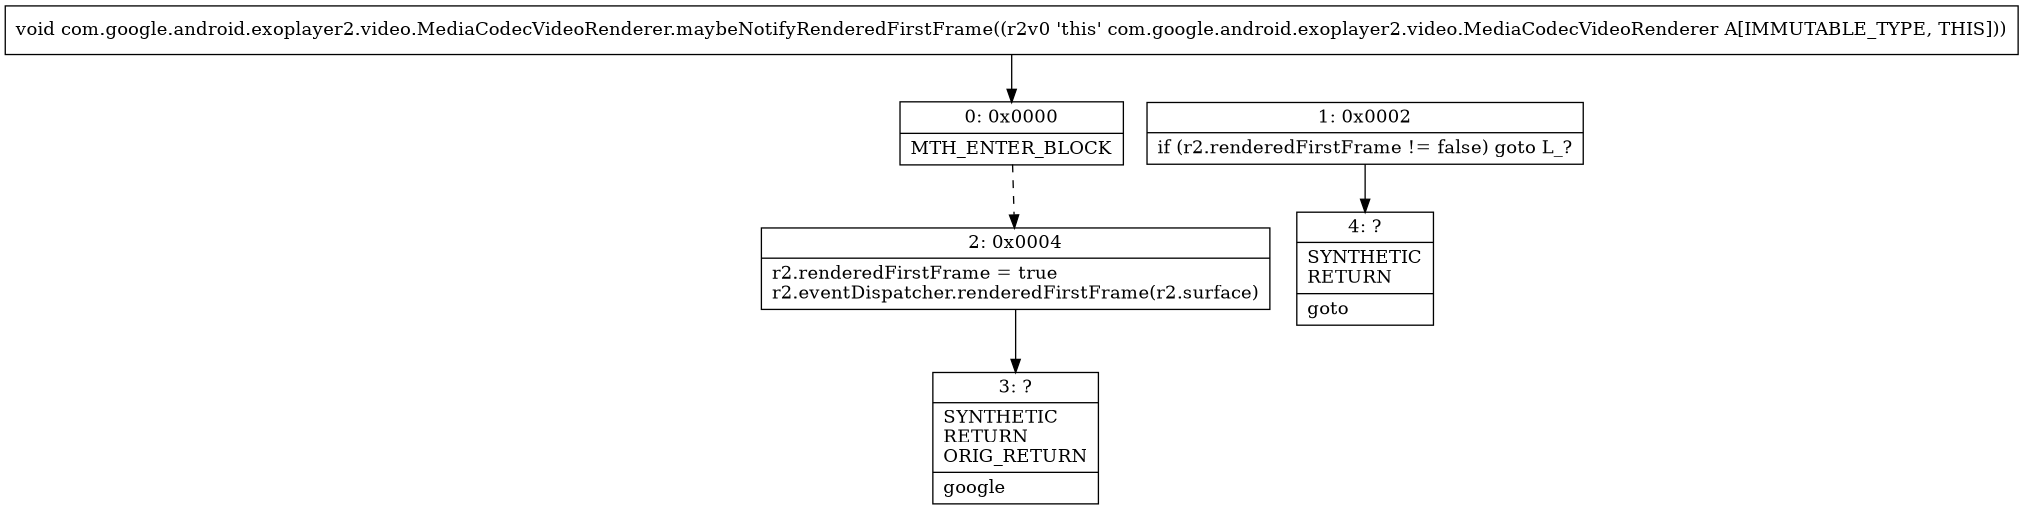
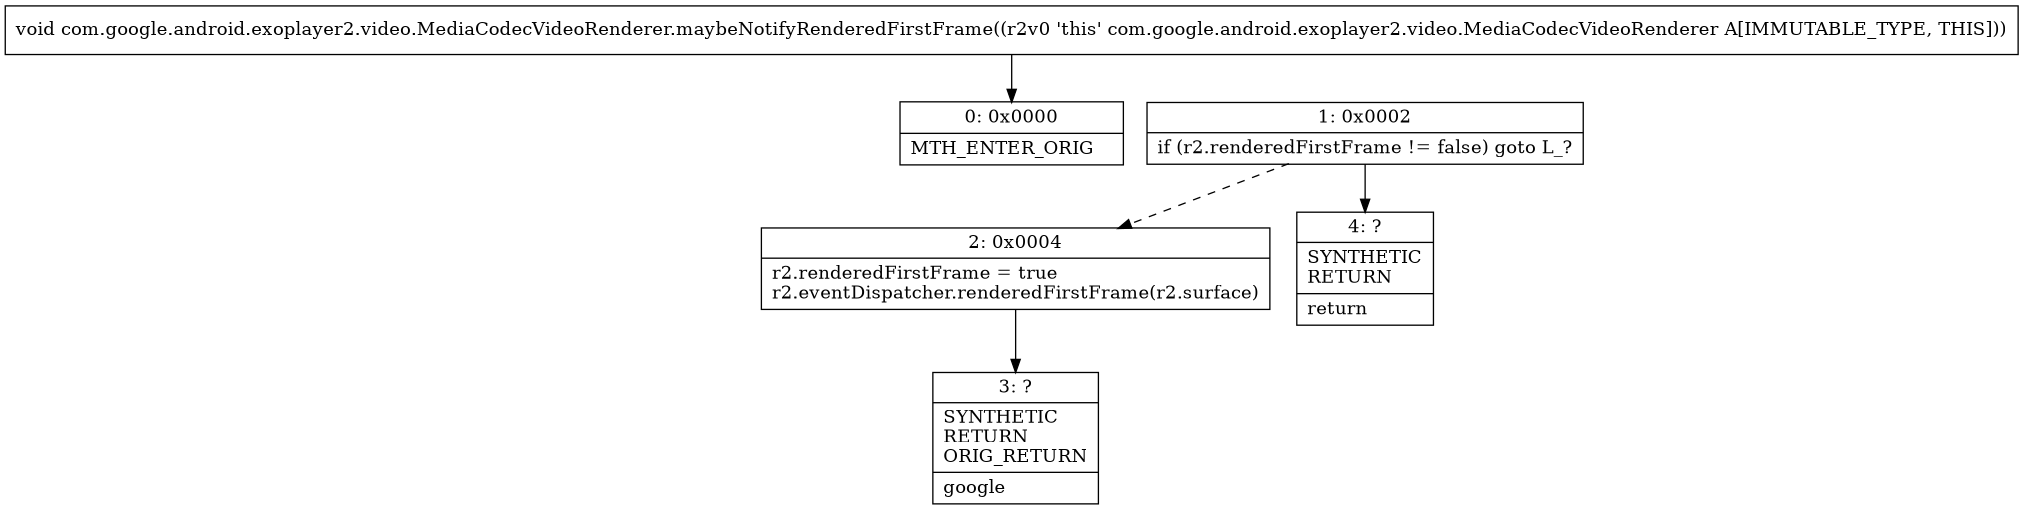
(1012, 148) -> (1002, 148)
(1013, 190) -> (1210, 194)
(1328, 309) -> (1338, 309)
